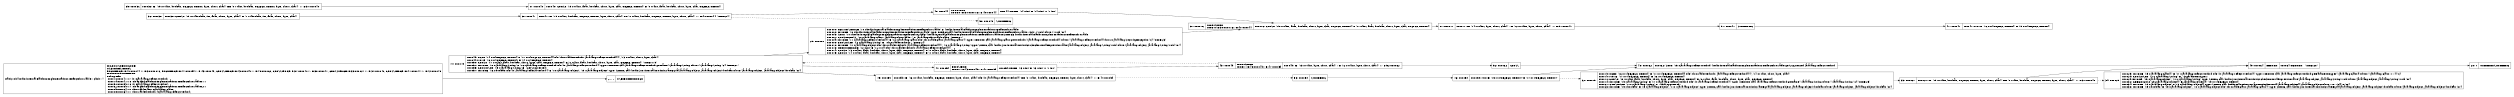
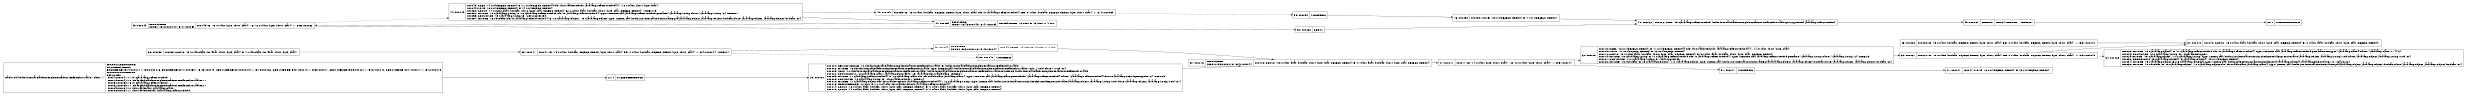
(786, 54) -> (726, 78)
(2495, 65) -> (2288, 22)
(2136, 69) -> (2111, 48)
(1569, 79) -> (1577, 60)
